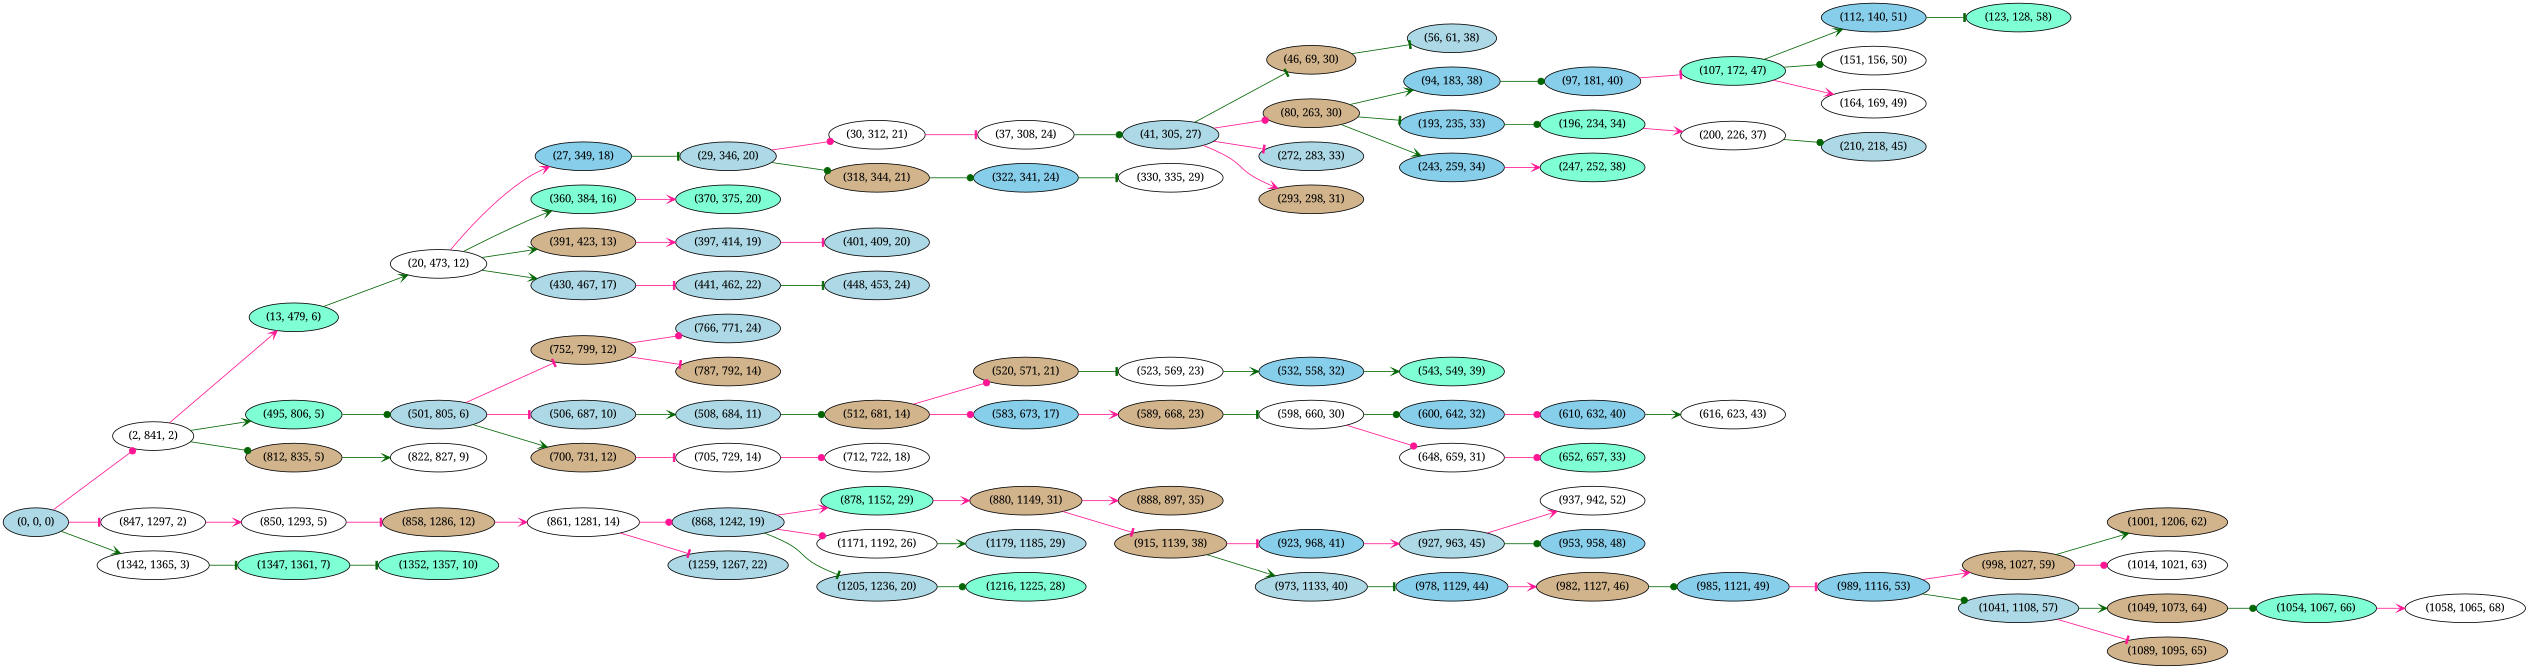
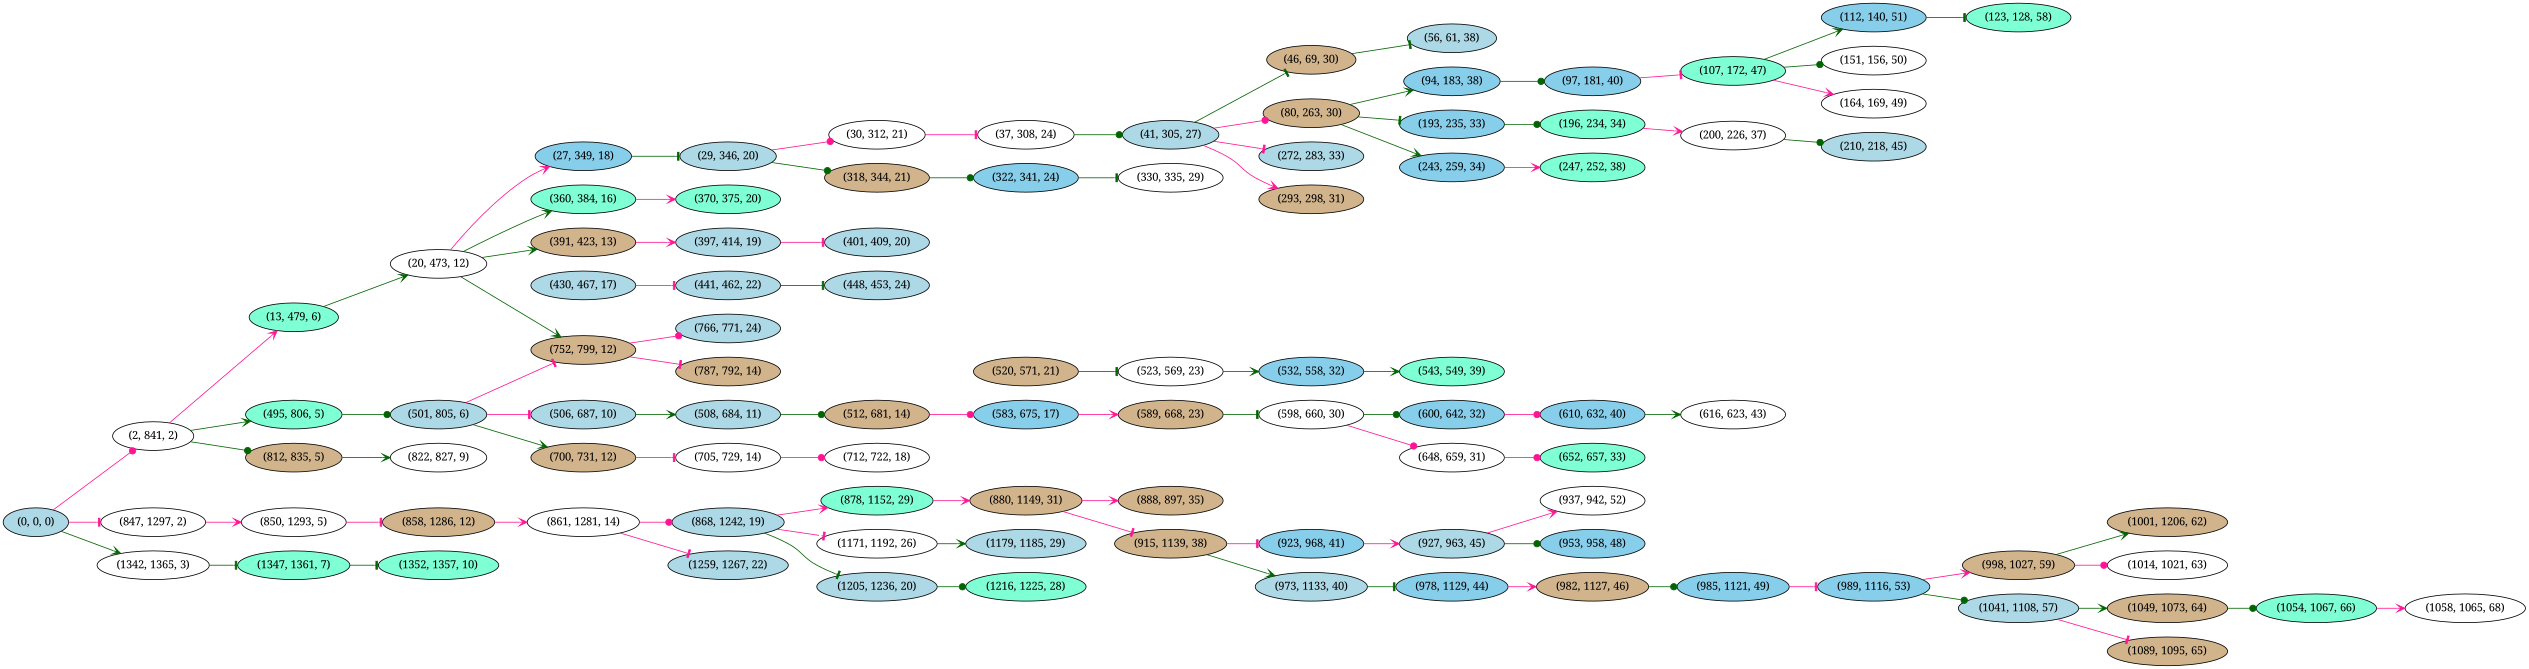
(506, 274) -> (507, 305)
(948, 394) -> none
(1026, 415) -> (1026, 415)
(798, 532) -> (798, 532)
